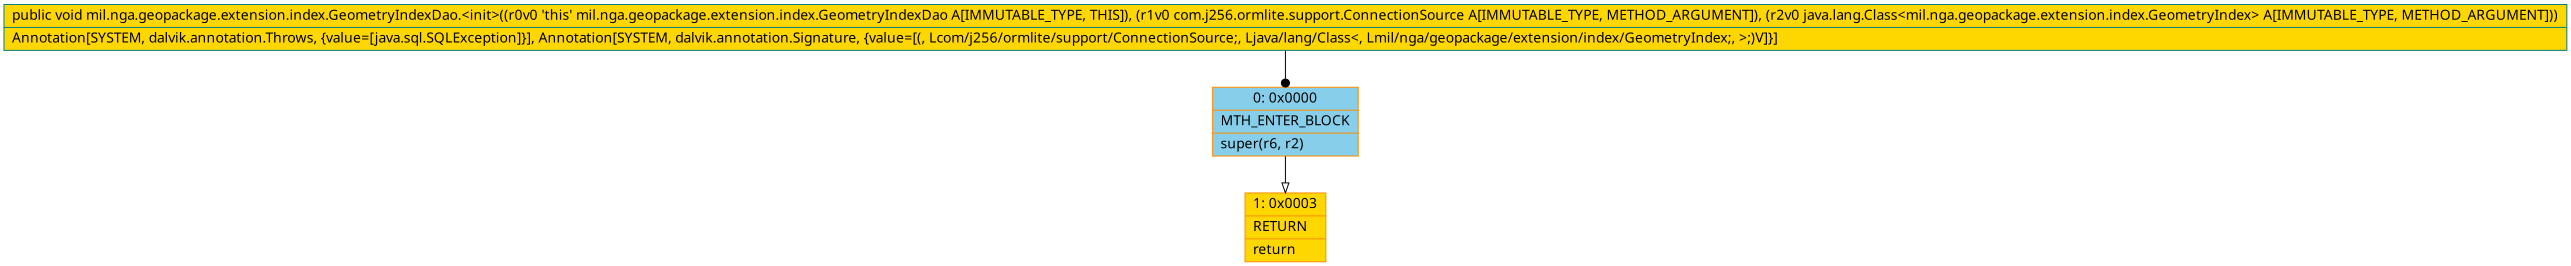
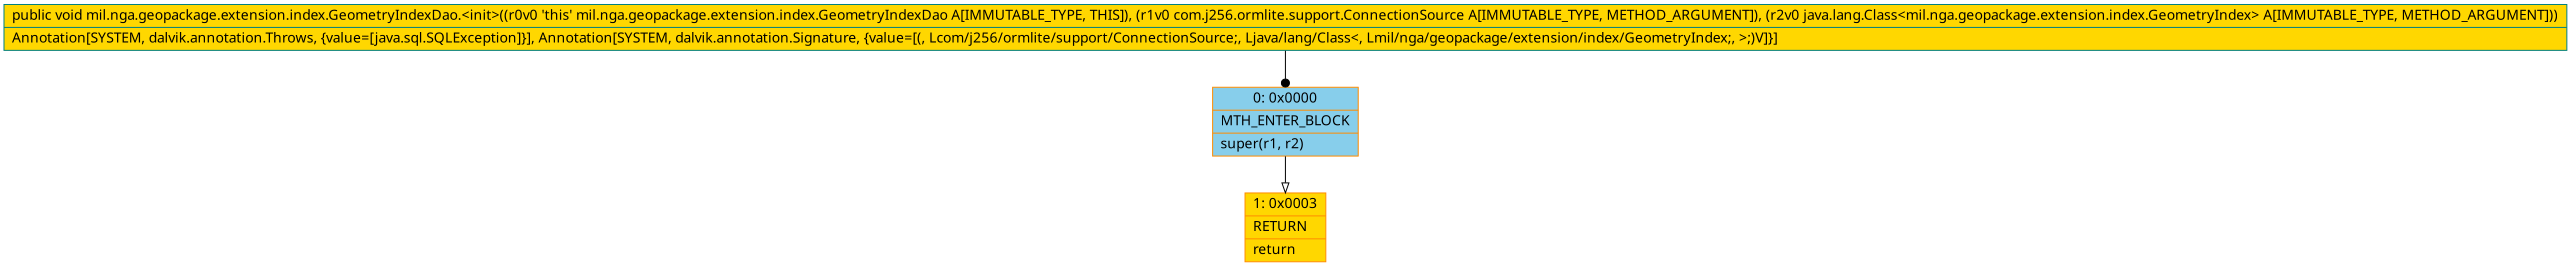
(1262, 144) -> (1262, 144)
